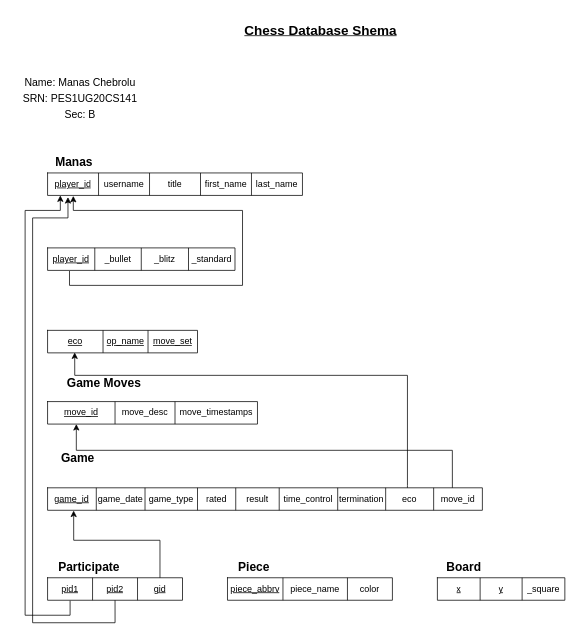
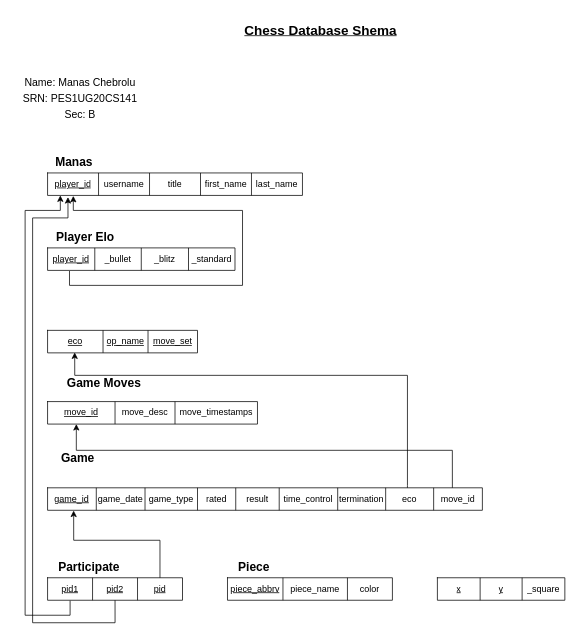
none -> (85, 237)
(464, 567) -> none
(160, 589) -> (160, 589)
